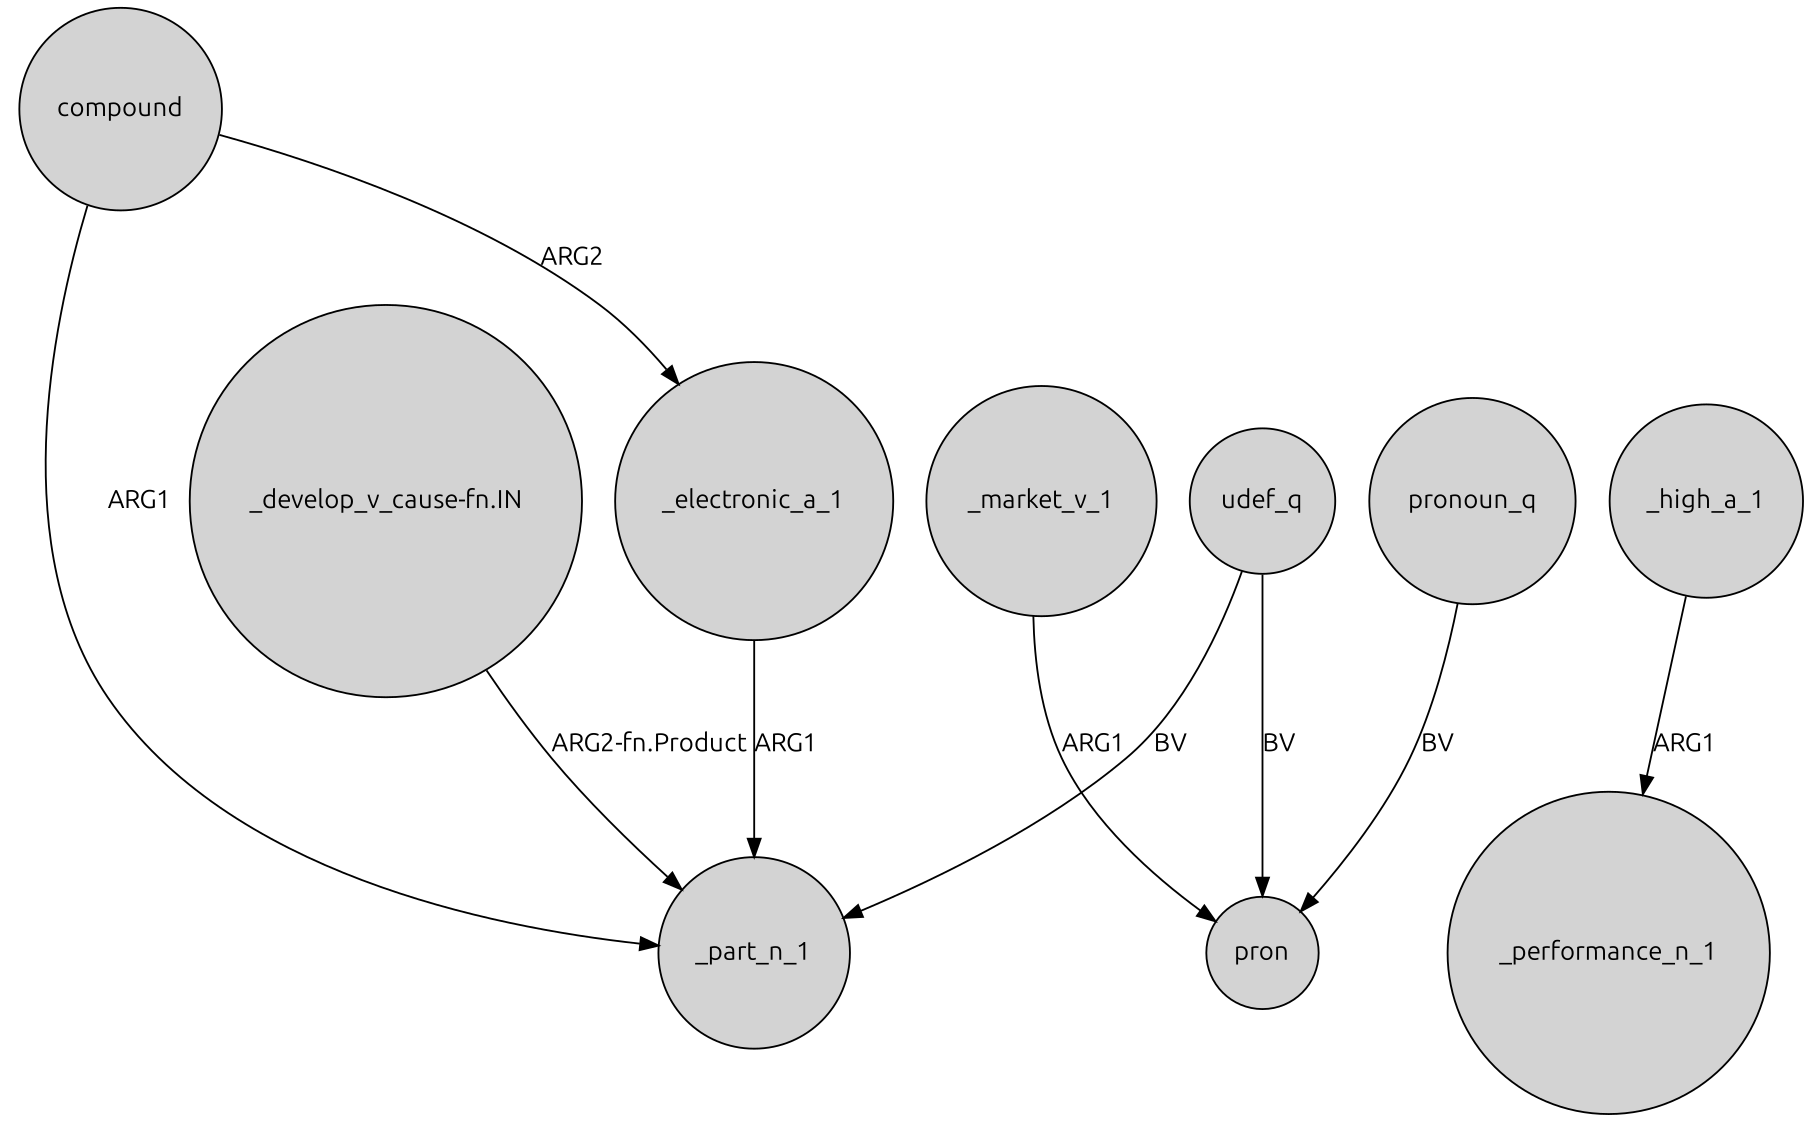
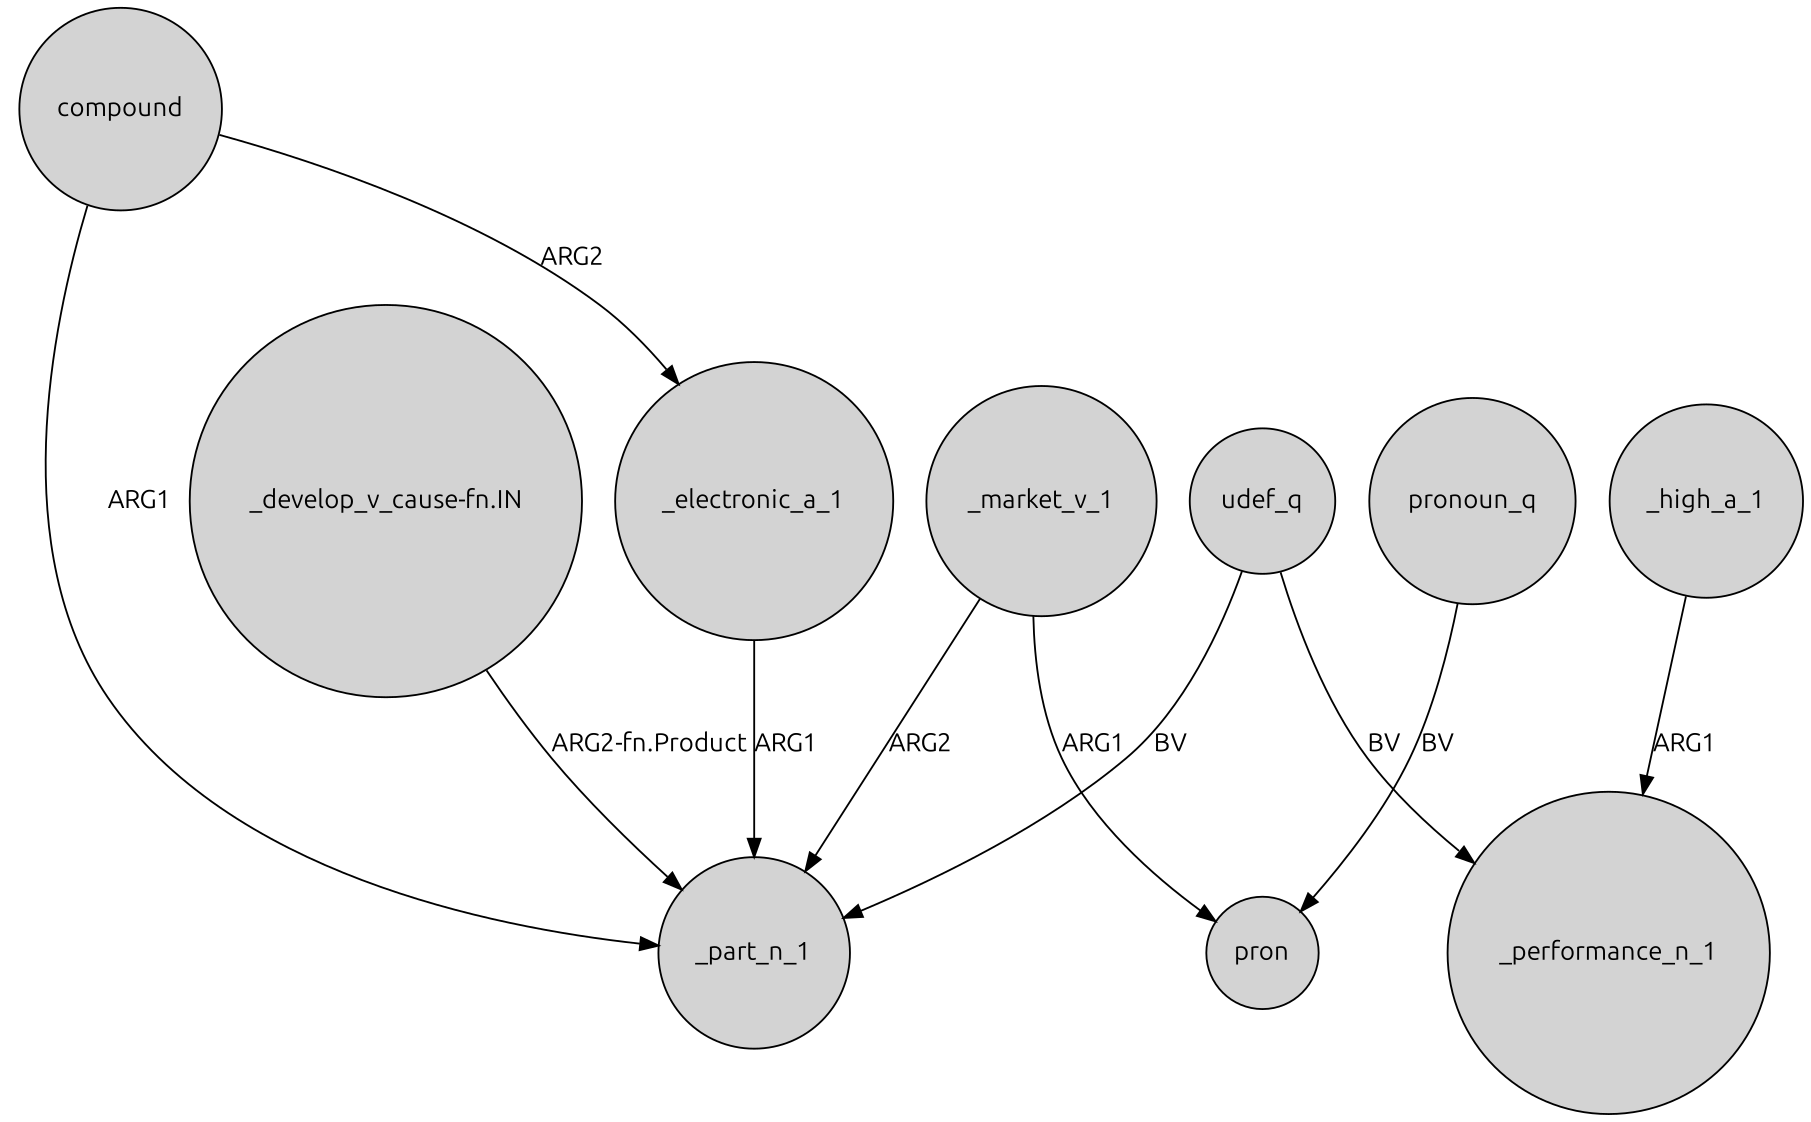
(1262, 726) -> (1347, 727)
none -> (898, 727)
